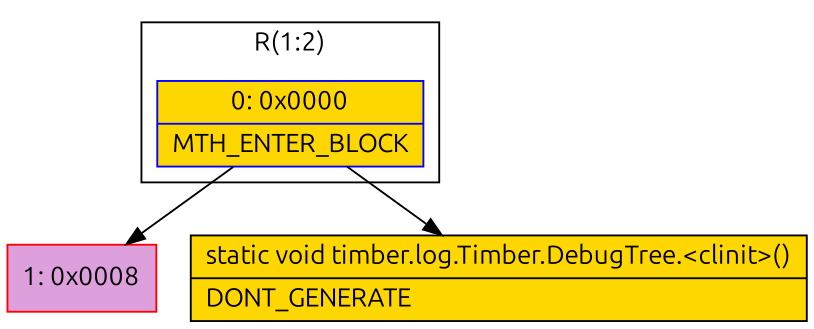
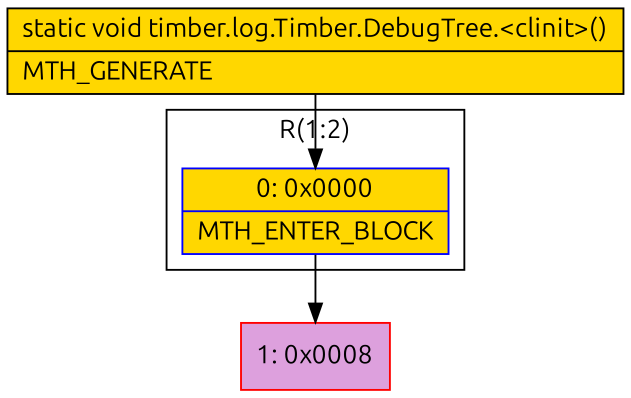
(387, 195) -> (315, 122)
(309, 299) -> (118, 72)
